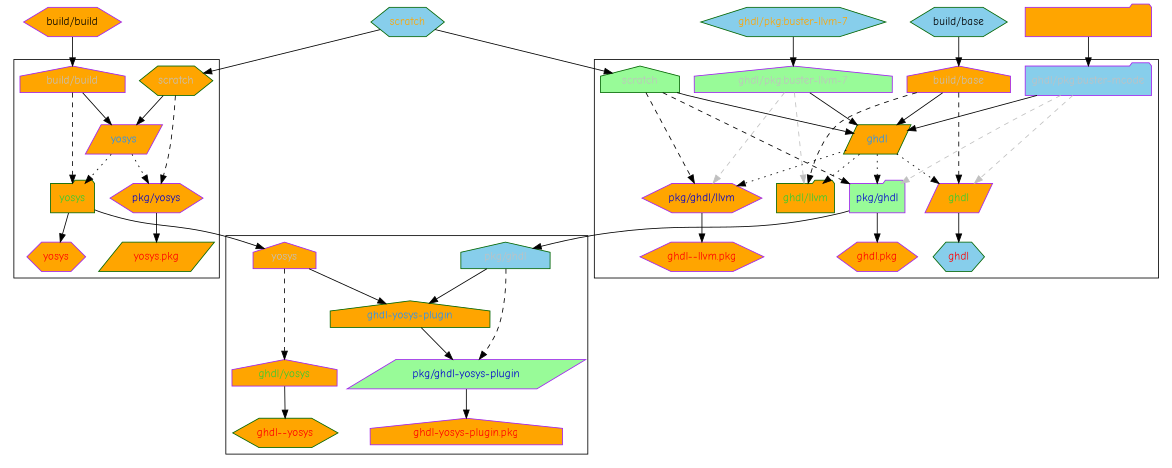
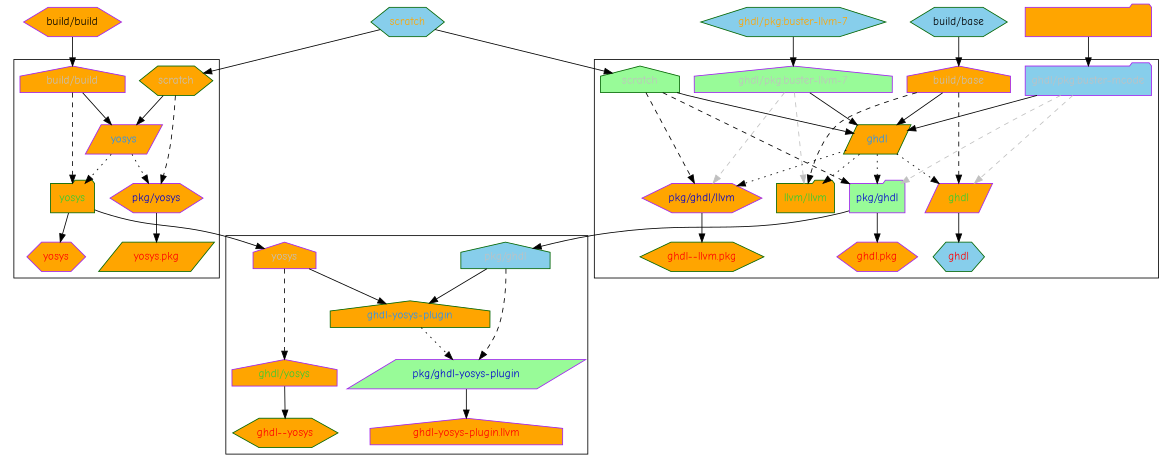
(805, 198) -> (805, 198)
(702, 257) -> (702, 257)
(434, 341) -> (434, 341)
(466, 433) -> (466, 433)
